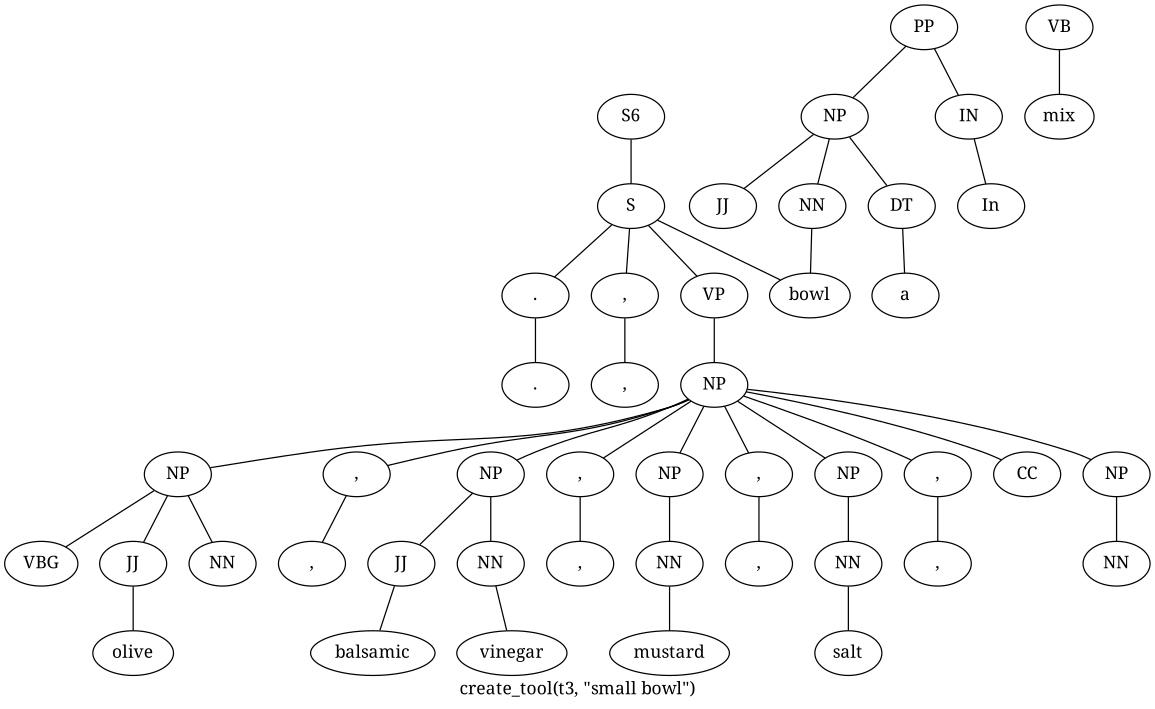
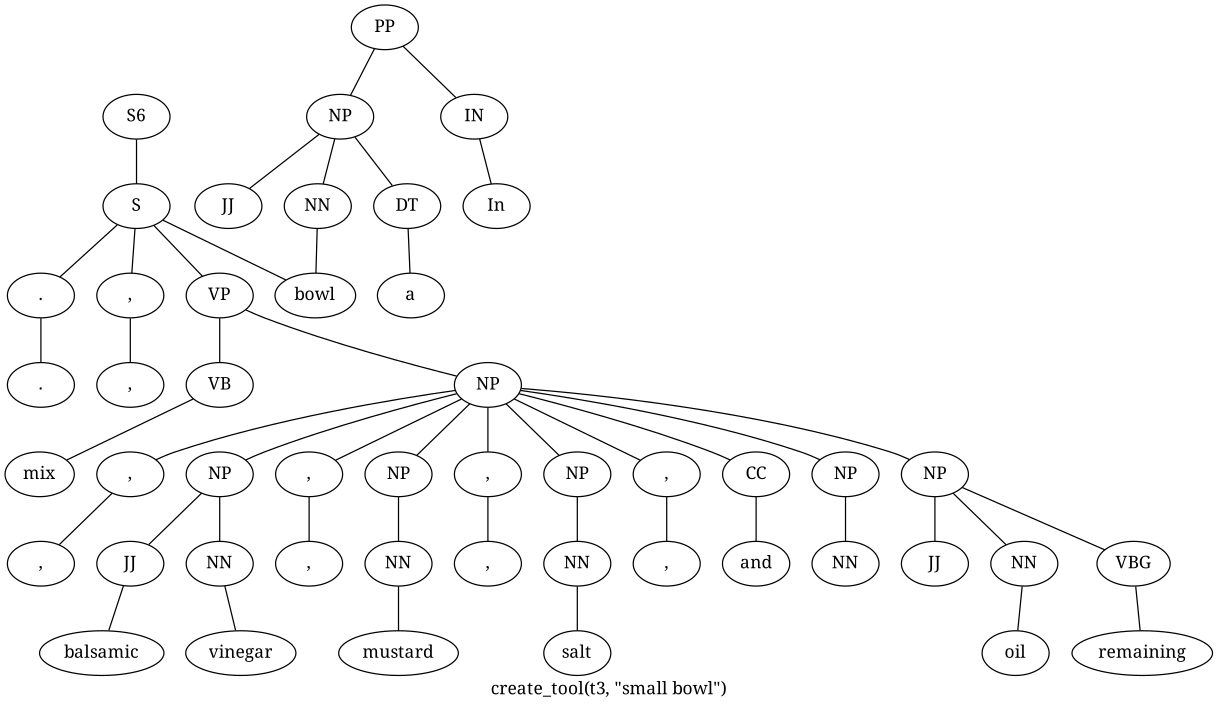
none -> (220, 340)
none -> (756, 564)
(133, 653) -> none
none -> (1016, 653)
none -> (1142, 653)
